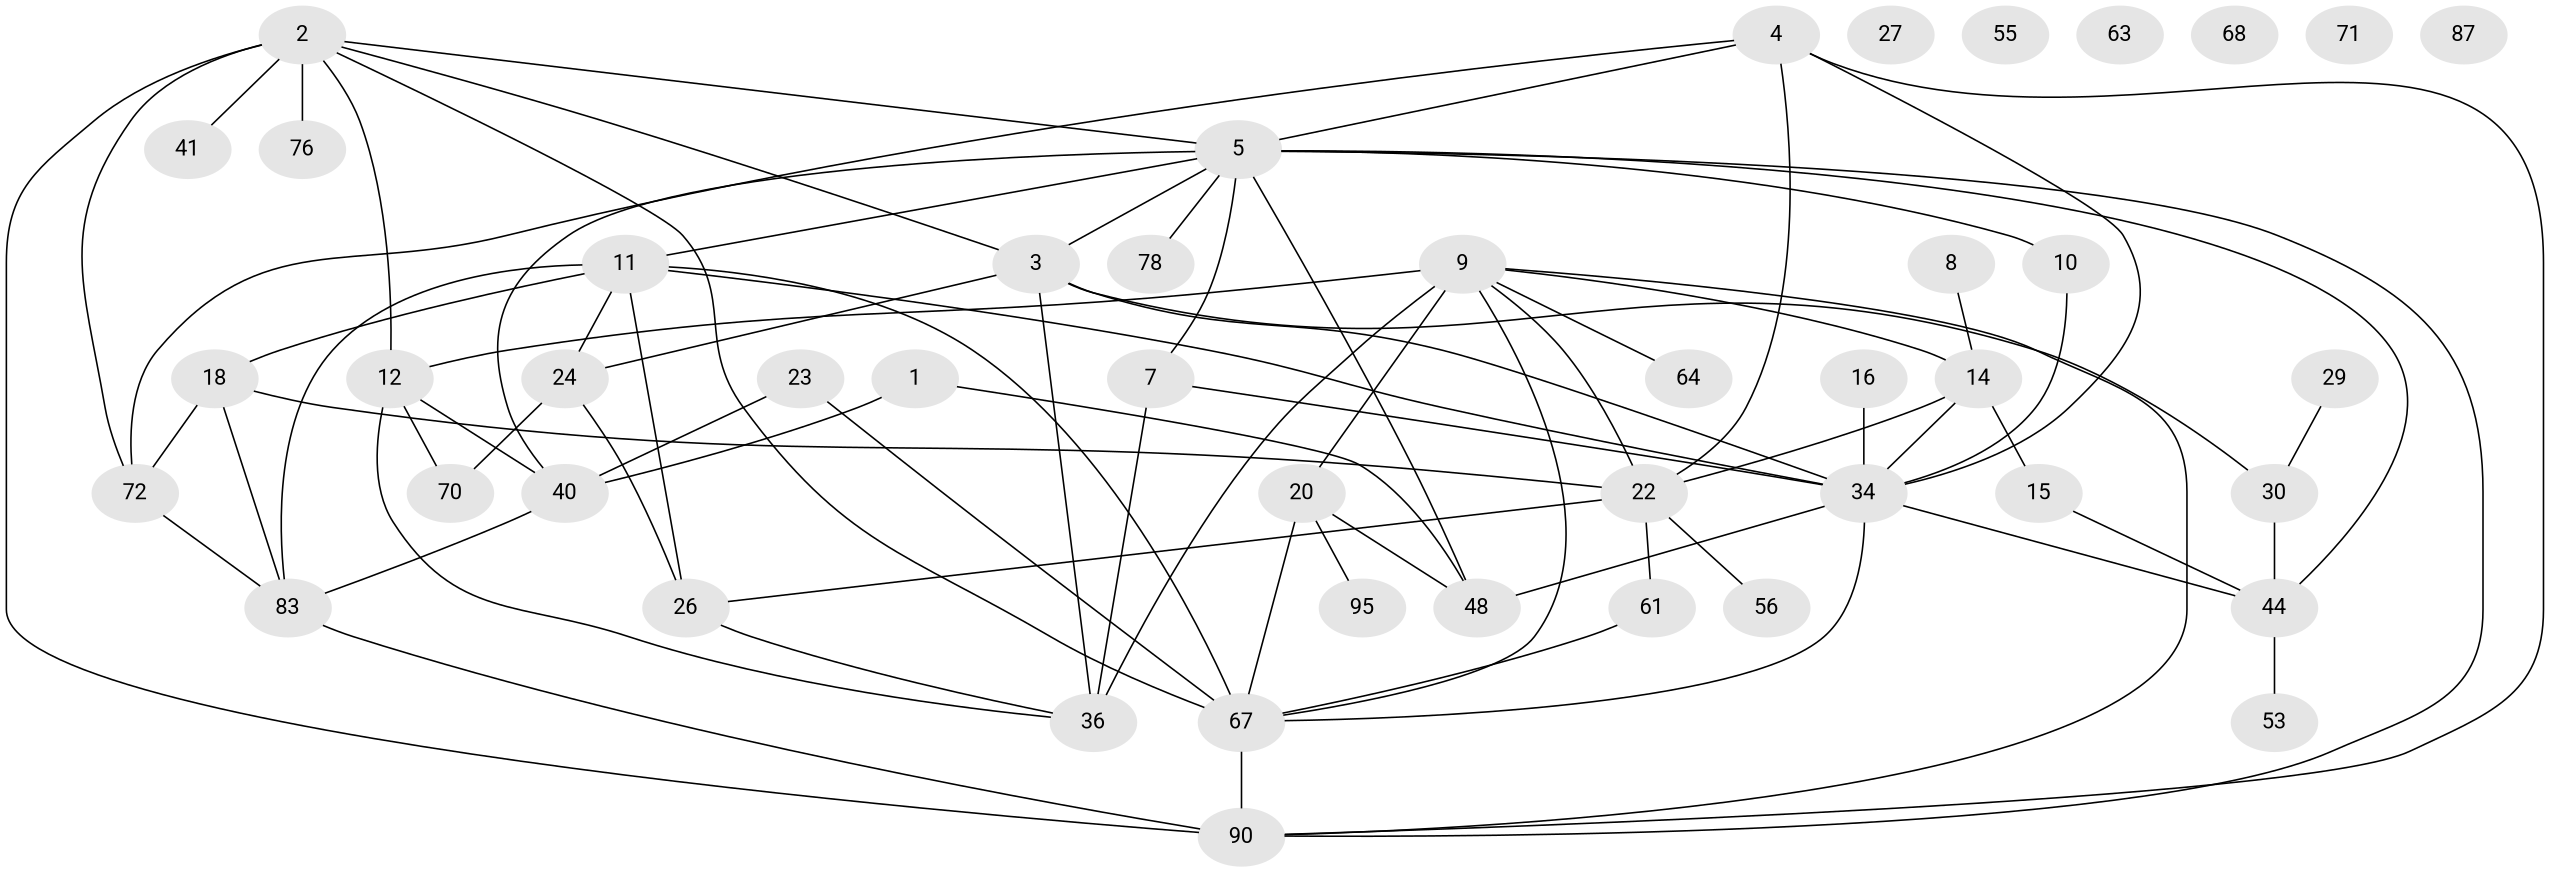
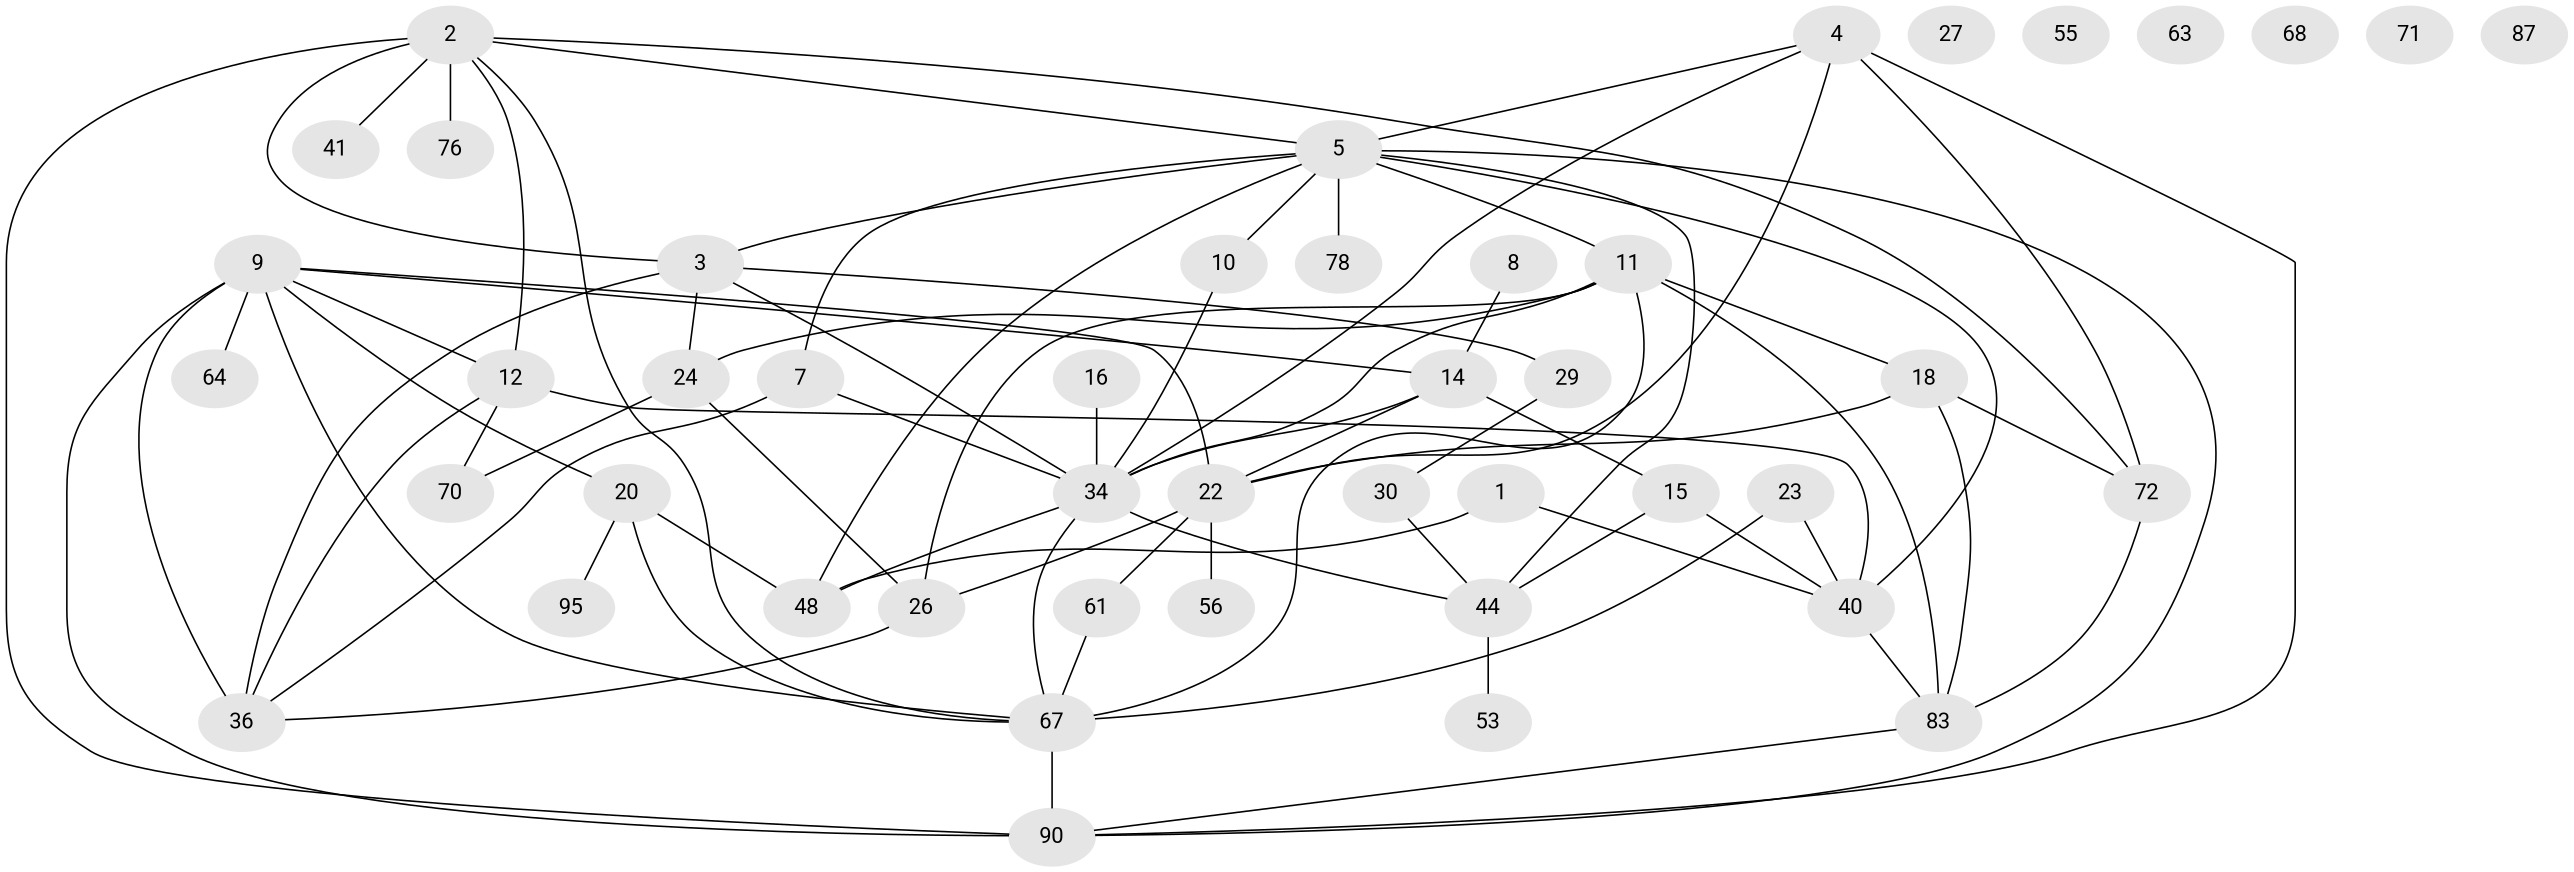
(1674, 305) -> (1141, 299)
none -> (1764, 551)
